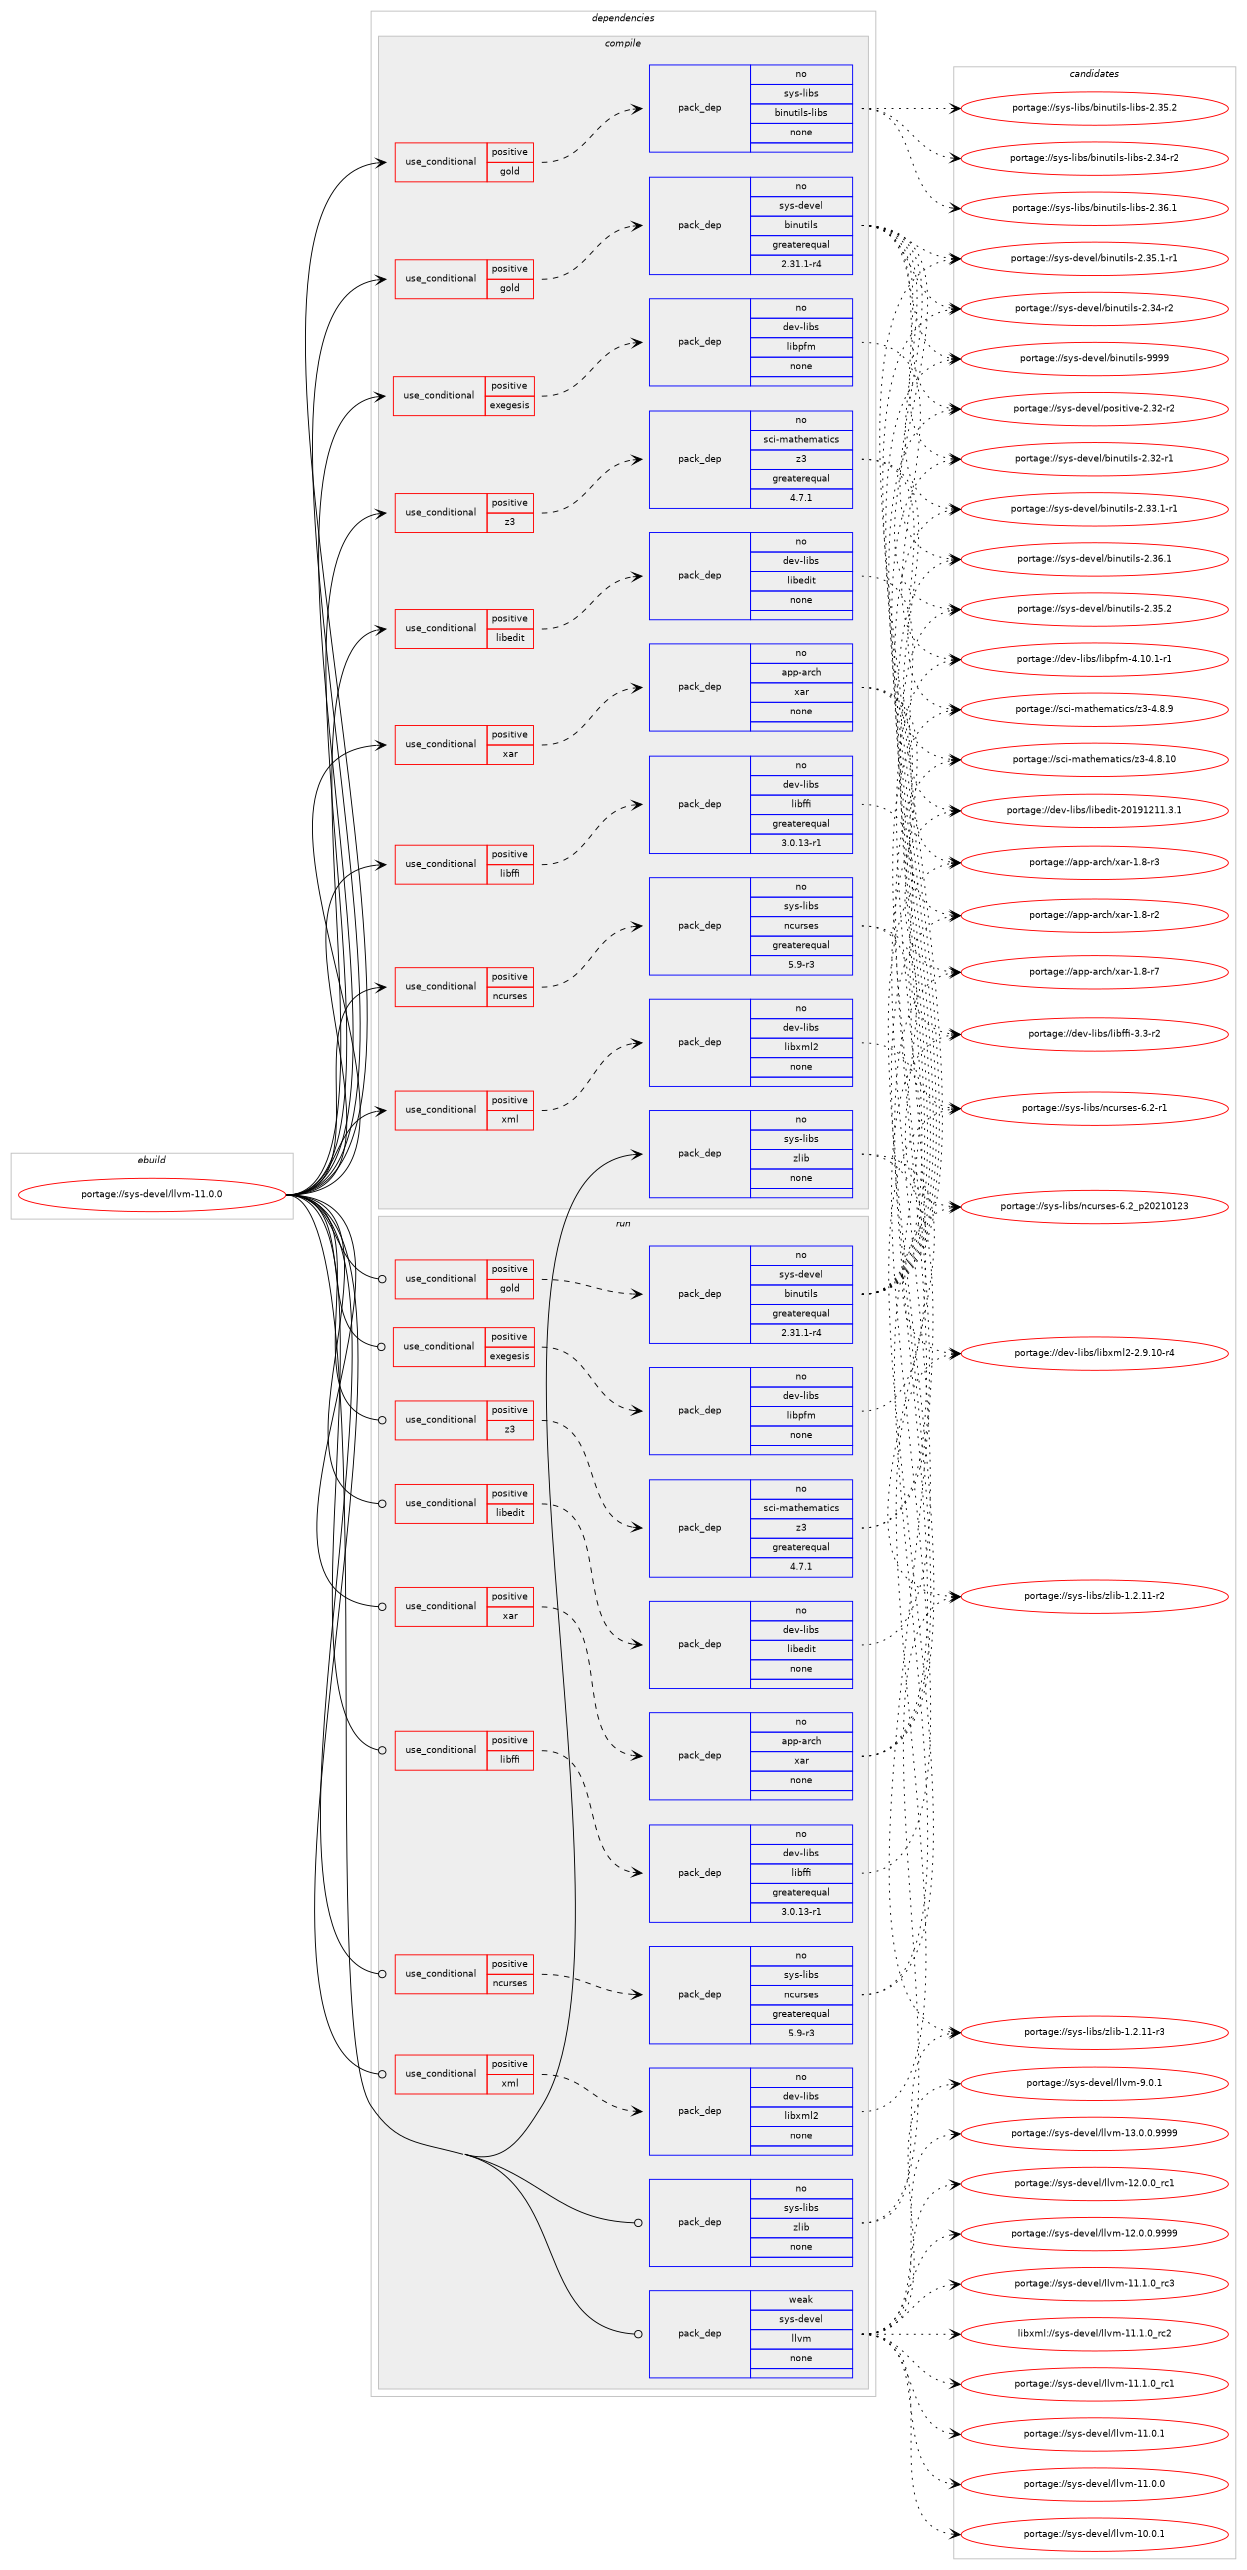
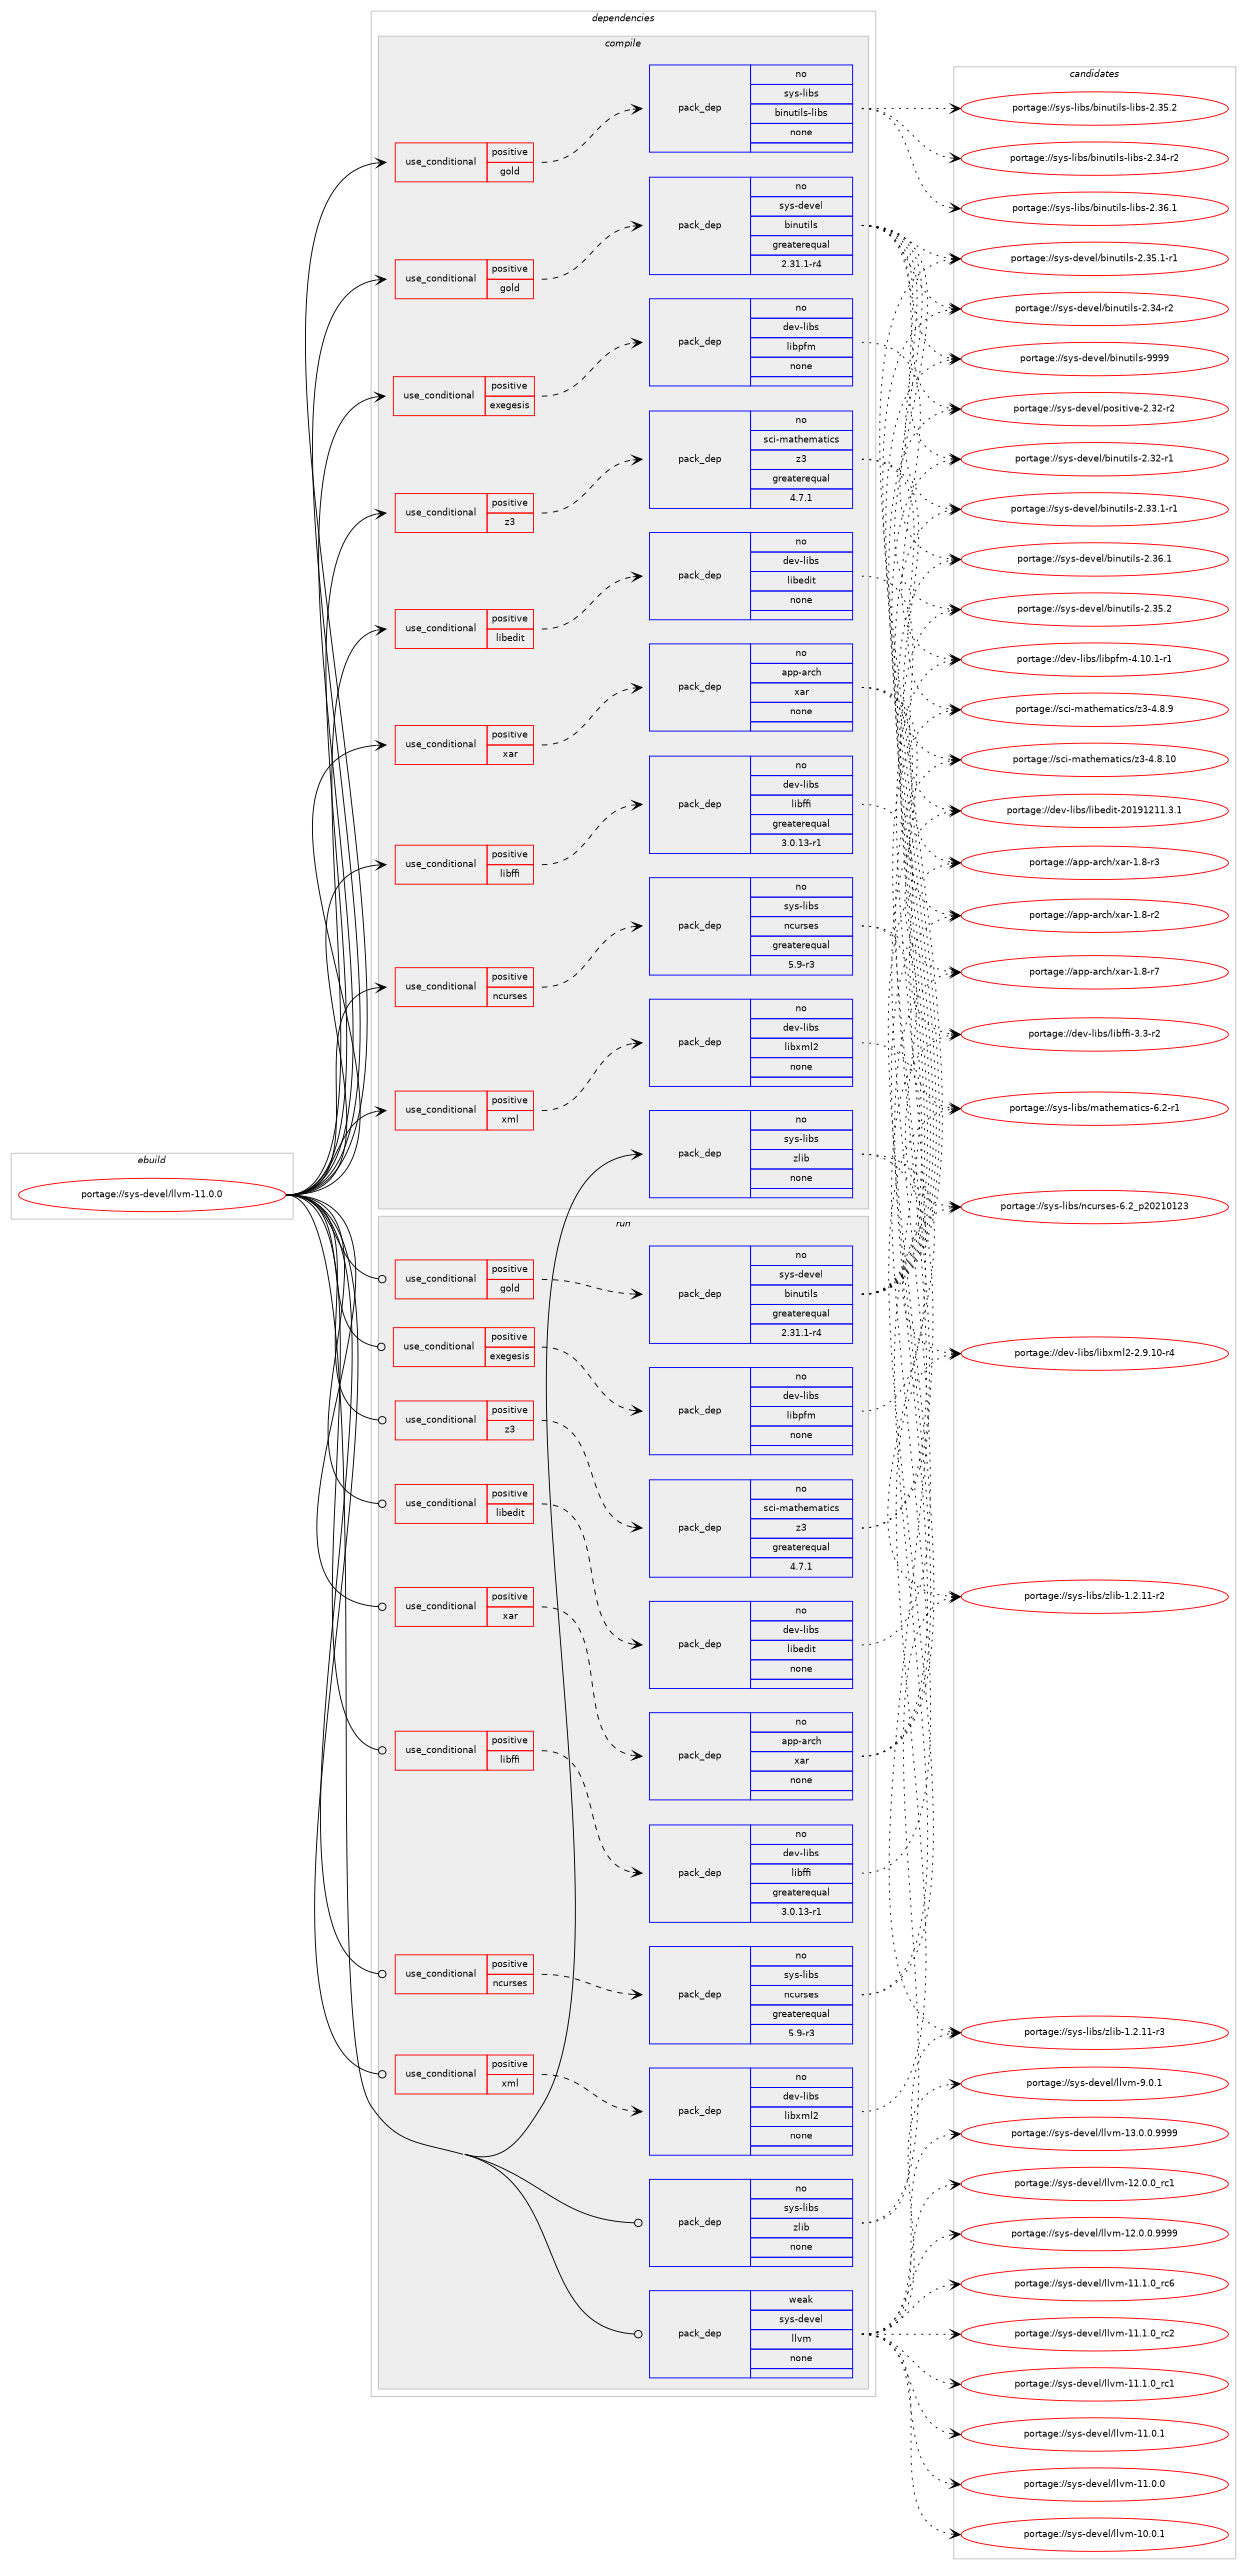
(1095, 1109) -> (1095, 1109)
(1095, 2284) -> (1095, 2284)
(1095, 2334) -> (1095, 2334)
